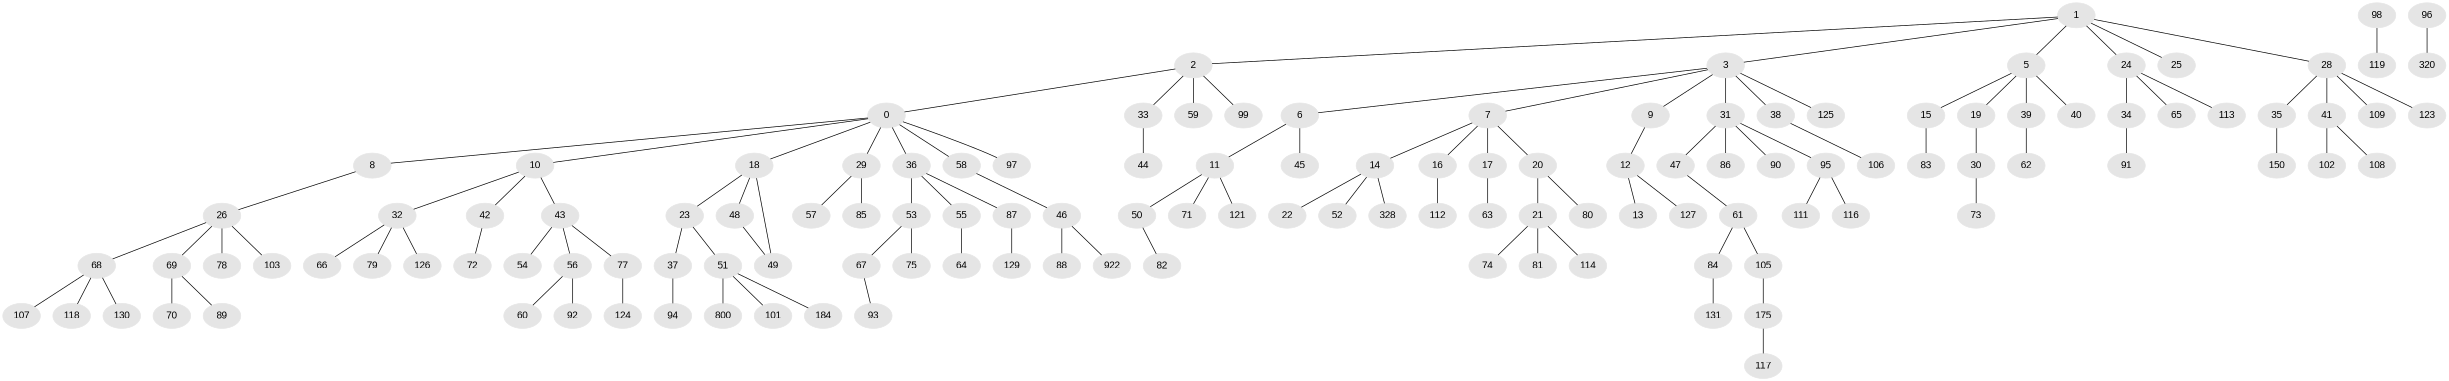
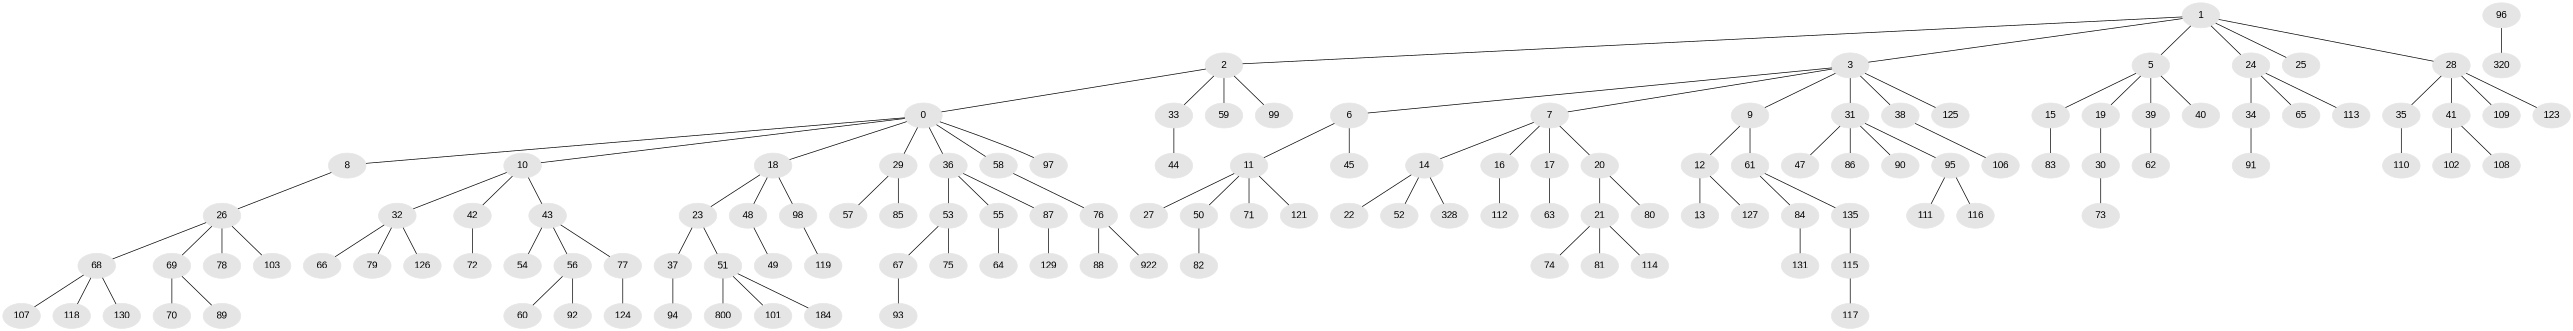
(2277, 166) -> (2401, 166)
(1707, 191) -> (1750, 141)
(764, 216) -> (786, 191)
(1062, 216) -> (1099, 216)
none -> (1149, 216)
(1763, 266) -> (1850, 216)
(1763, 316) -> (1850, 266)
